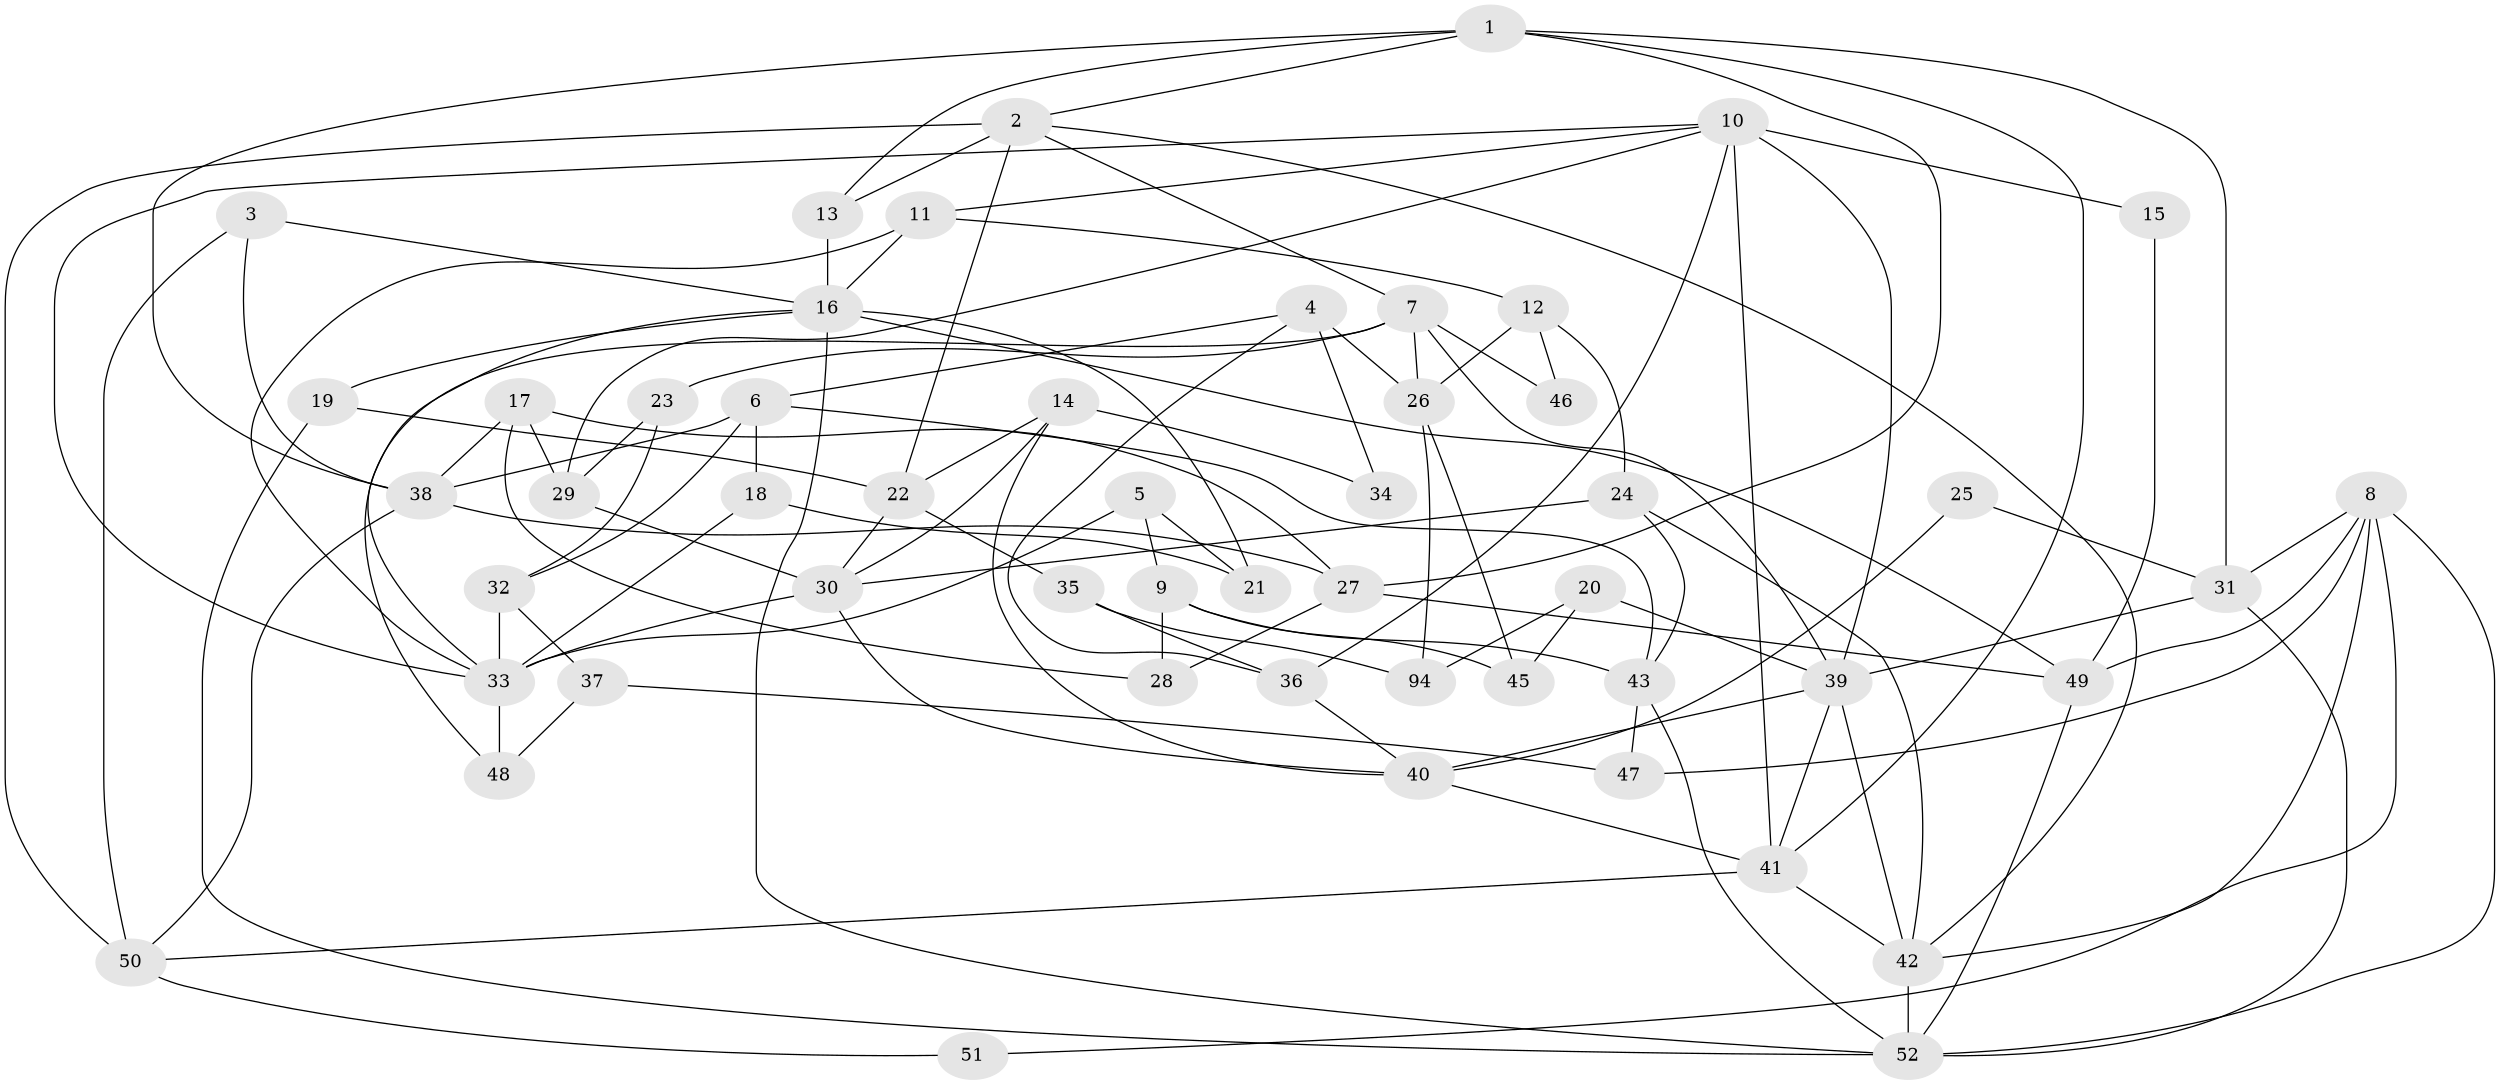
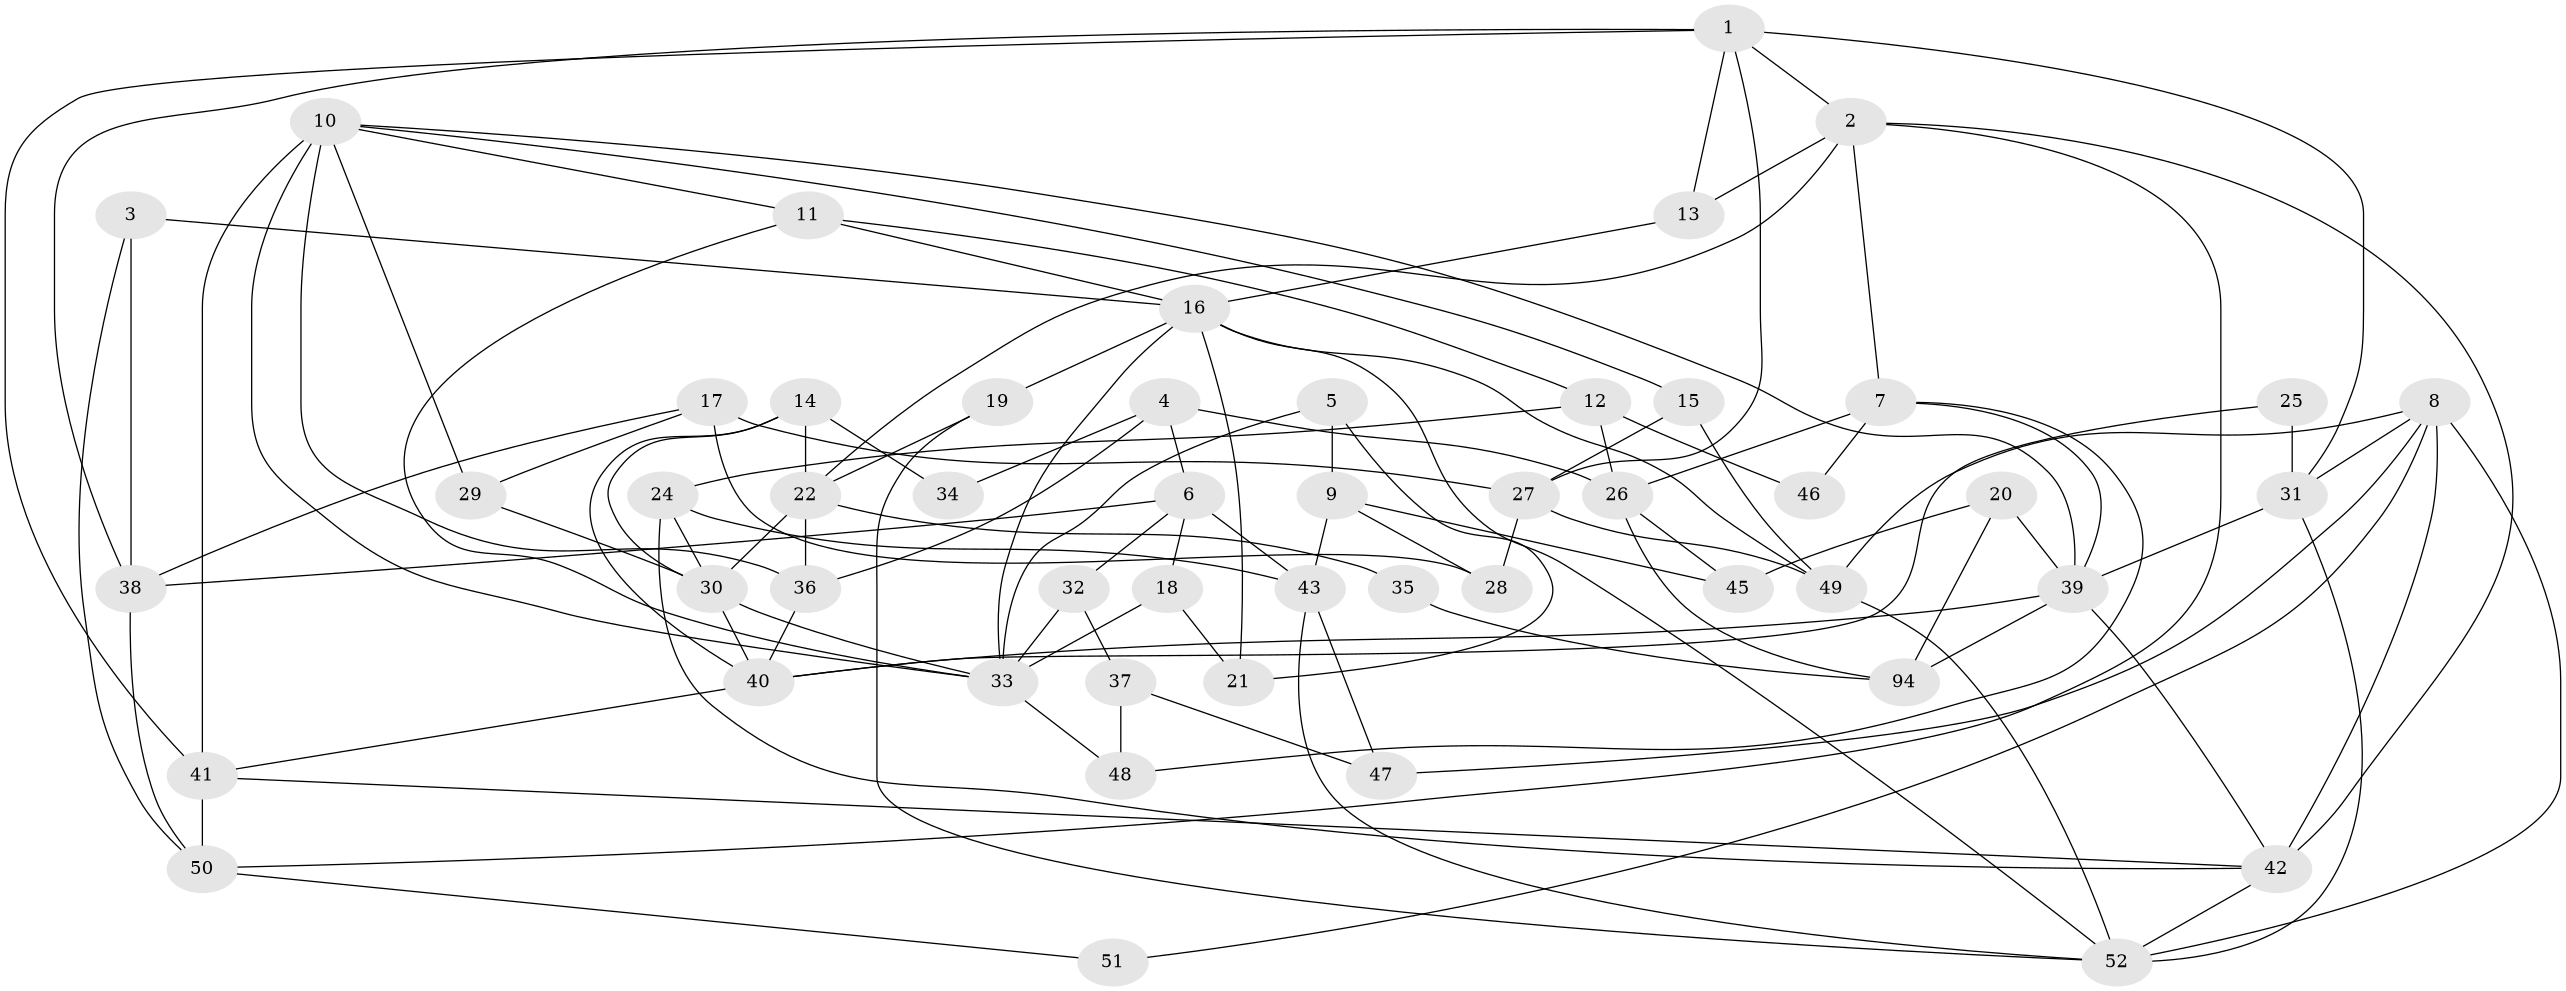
(663, 402) -> none
(846, 532) -> (1598, 453)
(1179, 638) -> (806, 548)
(1804, 776) -> (1989, 636)
